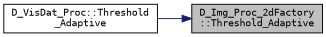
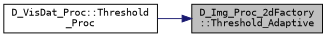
(81, 19) -> (81, 19)
